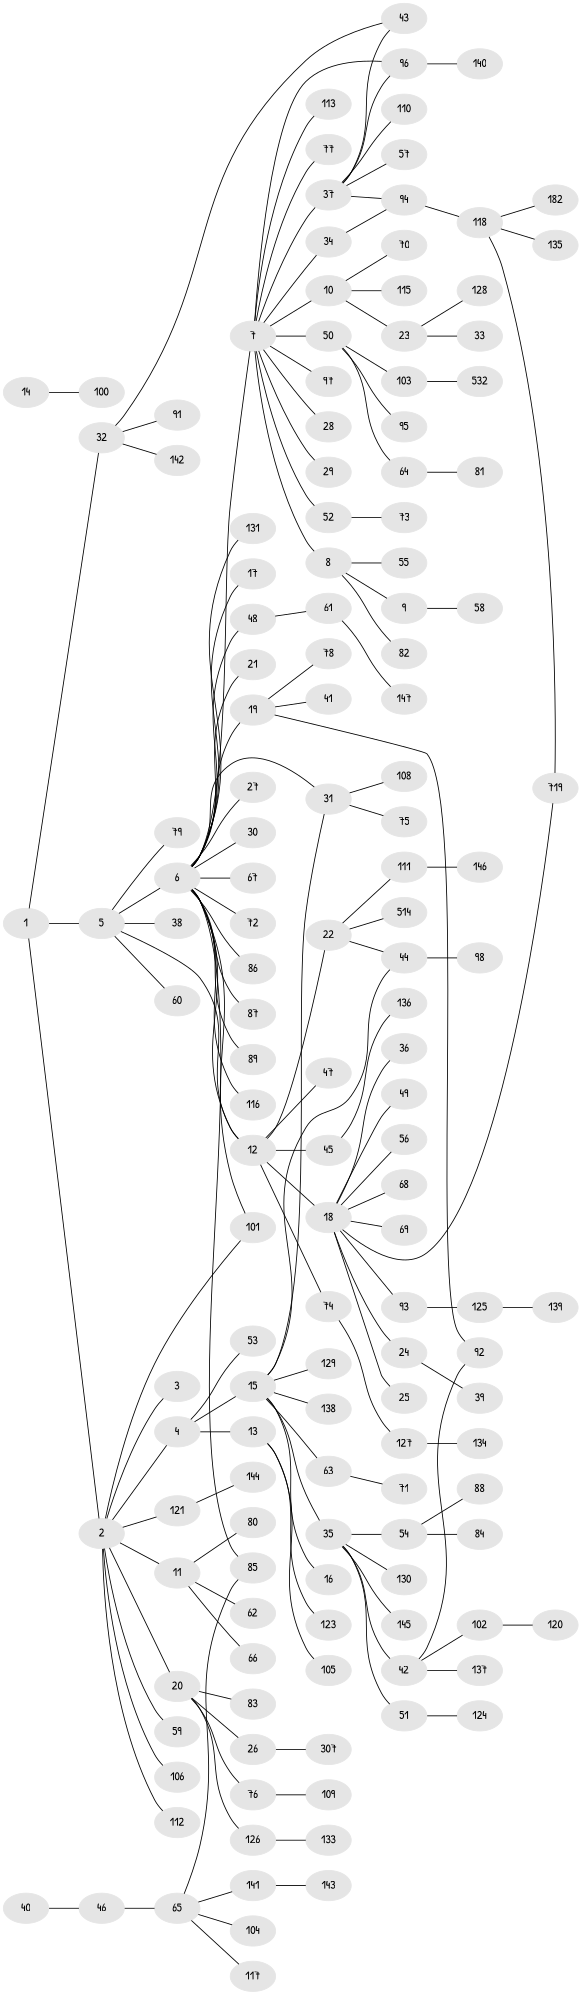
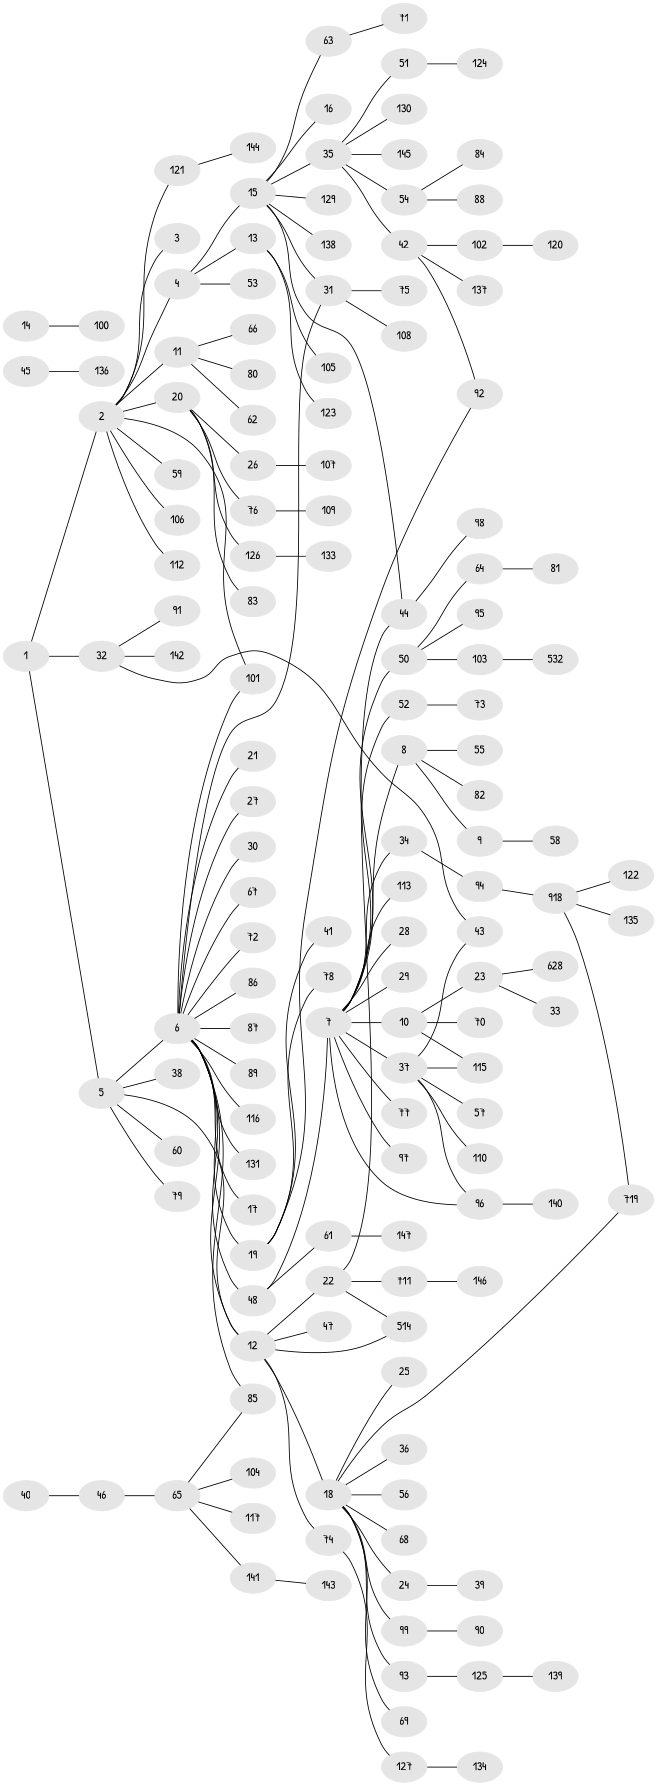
(366, 197) -> (442, 1068)
(555, 200) -> (631, 876)
(480, 223) -> (555, 898)
(480, 291) -> (555, 966)
(226, 624) -> (313, 1168)
(404, 867) -> (404, 1281)
(404, 1094) -> (404, 1631)
(289, 1150) -> (332, 1352)
none -> (480, 1631)
(329, 1749) -> (329, 466)
